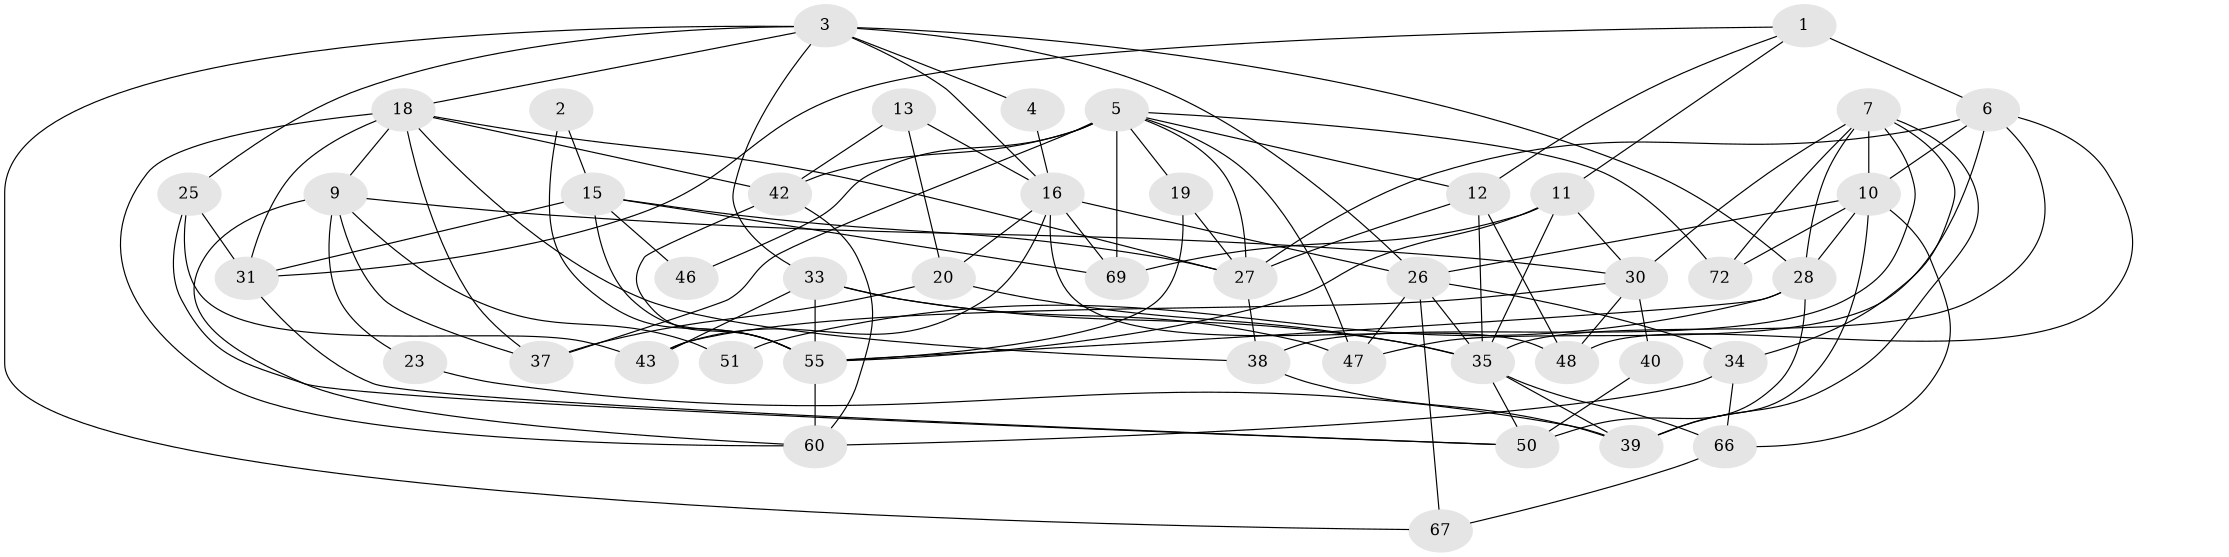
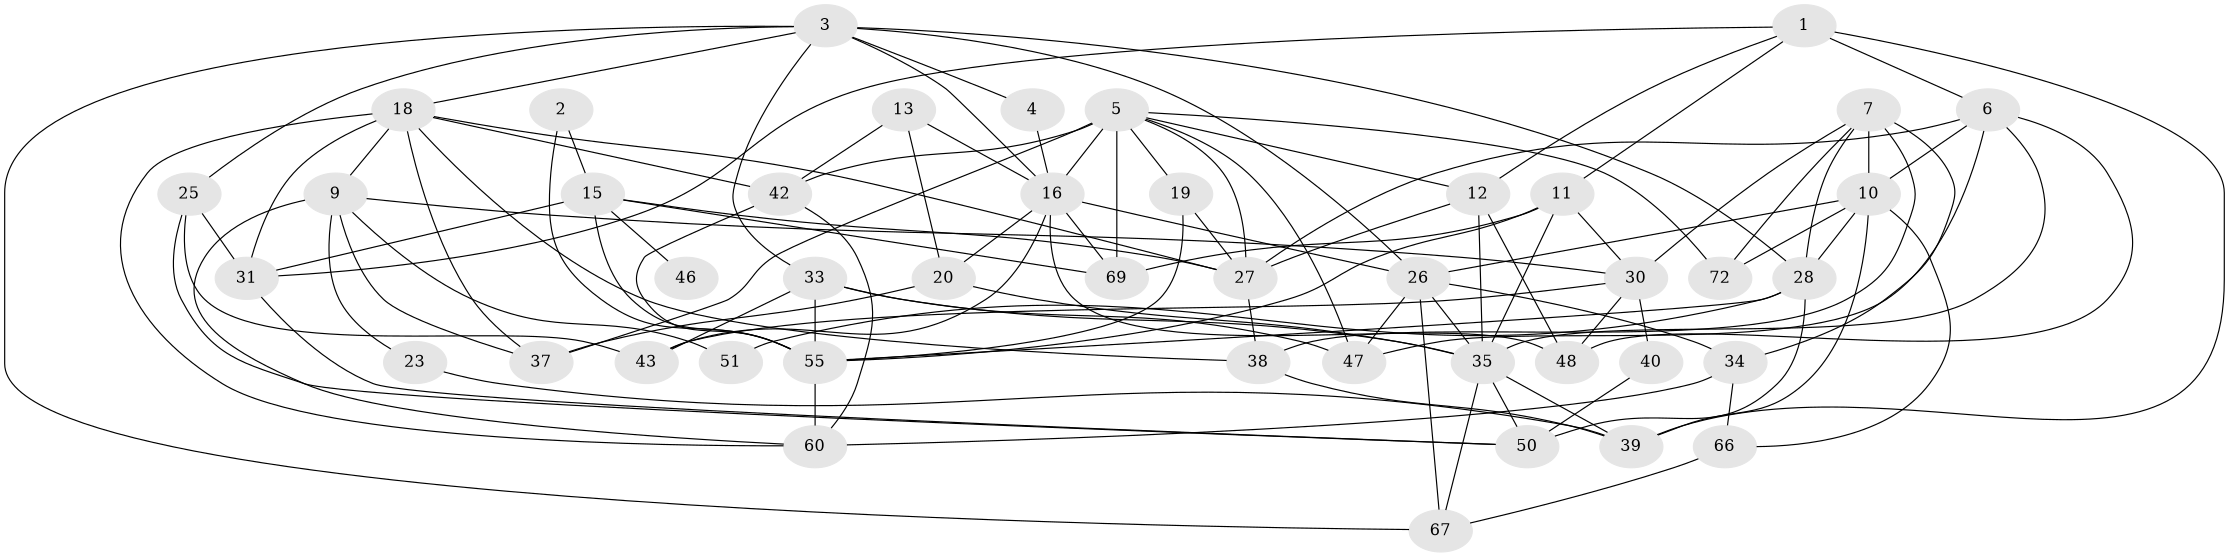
(882, 169) -> (1085, 152)
(1901, 328) -> (2213, 345)
(1608, 407) -> (1460, 453)
